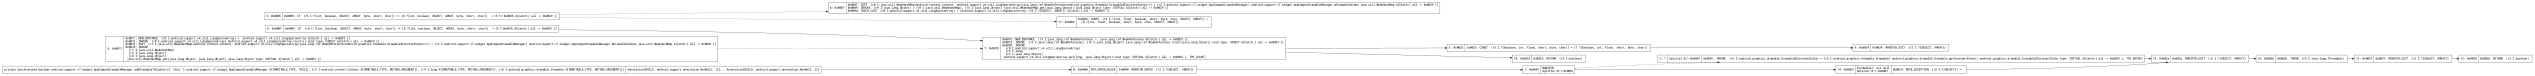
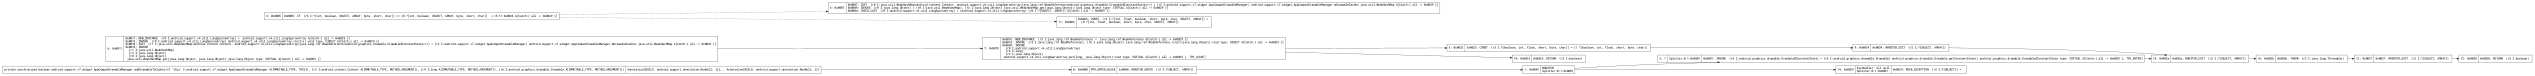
(412, 29) -> none
(849, 49) -> (849, 49)
(1646, 65) -> (1646, 65)
(2066, 68) -> (2057, 50)
